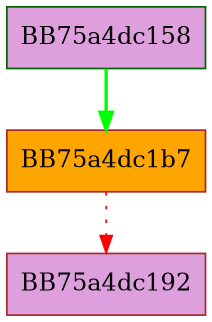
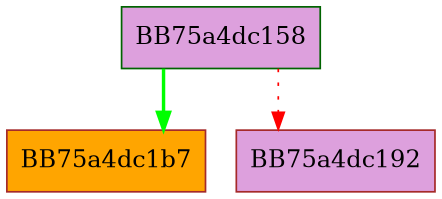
(106, 214) -> (278, 91)
